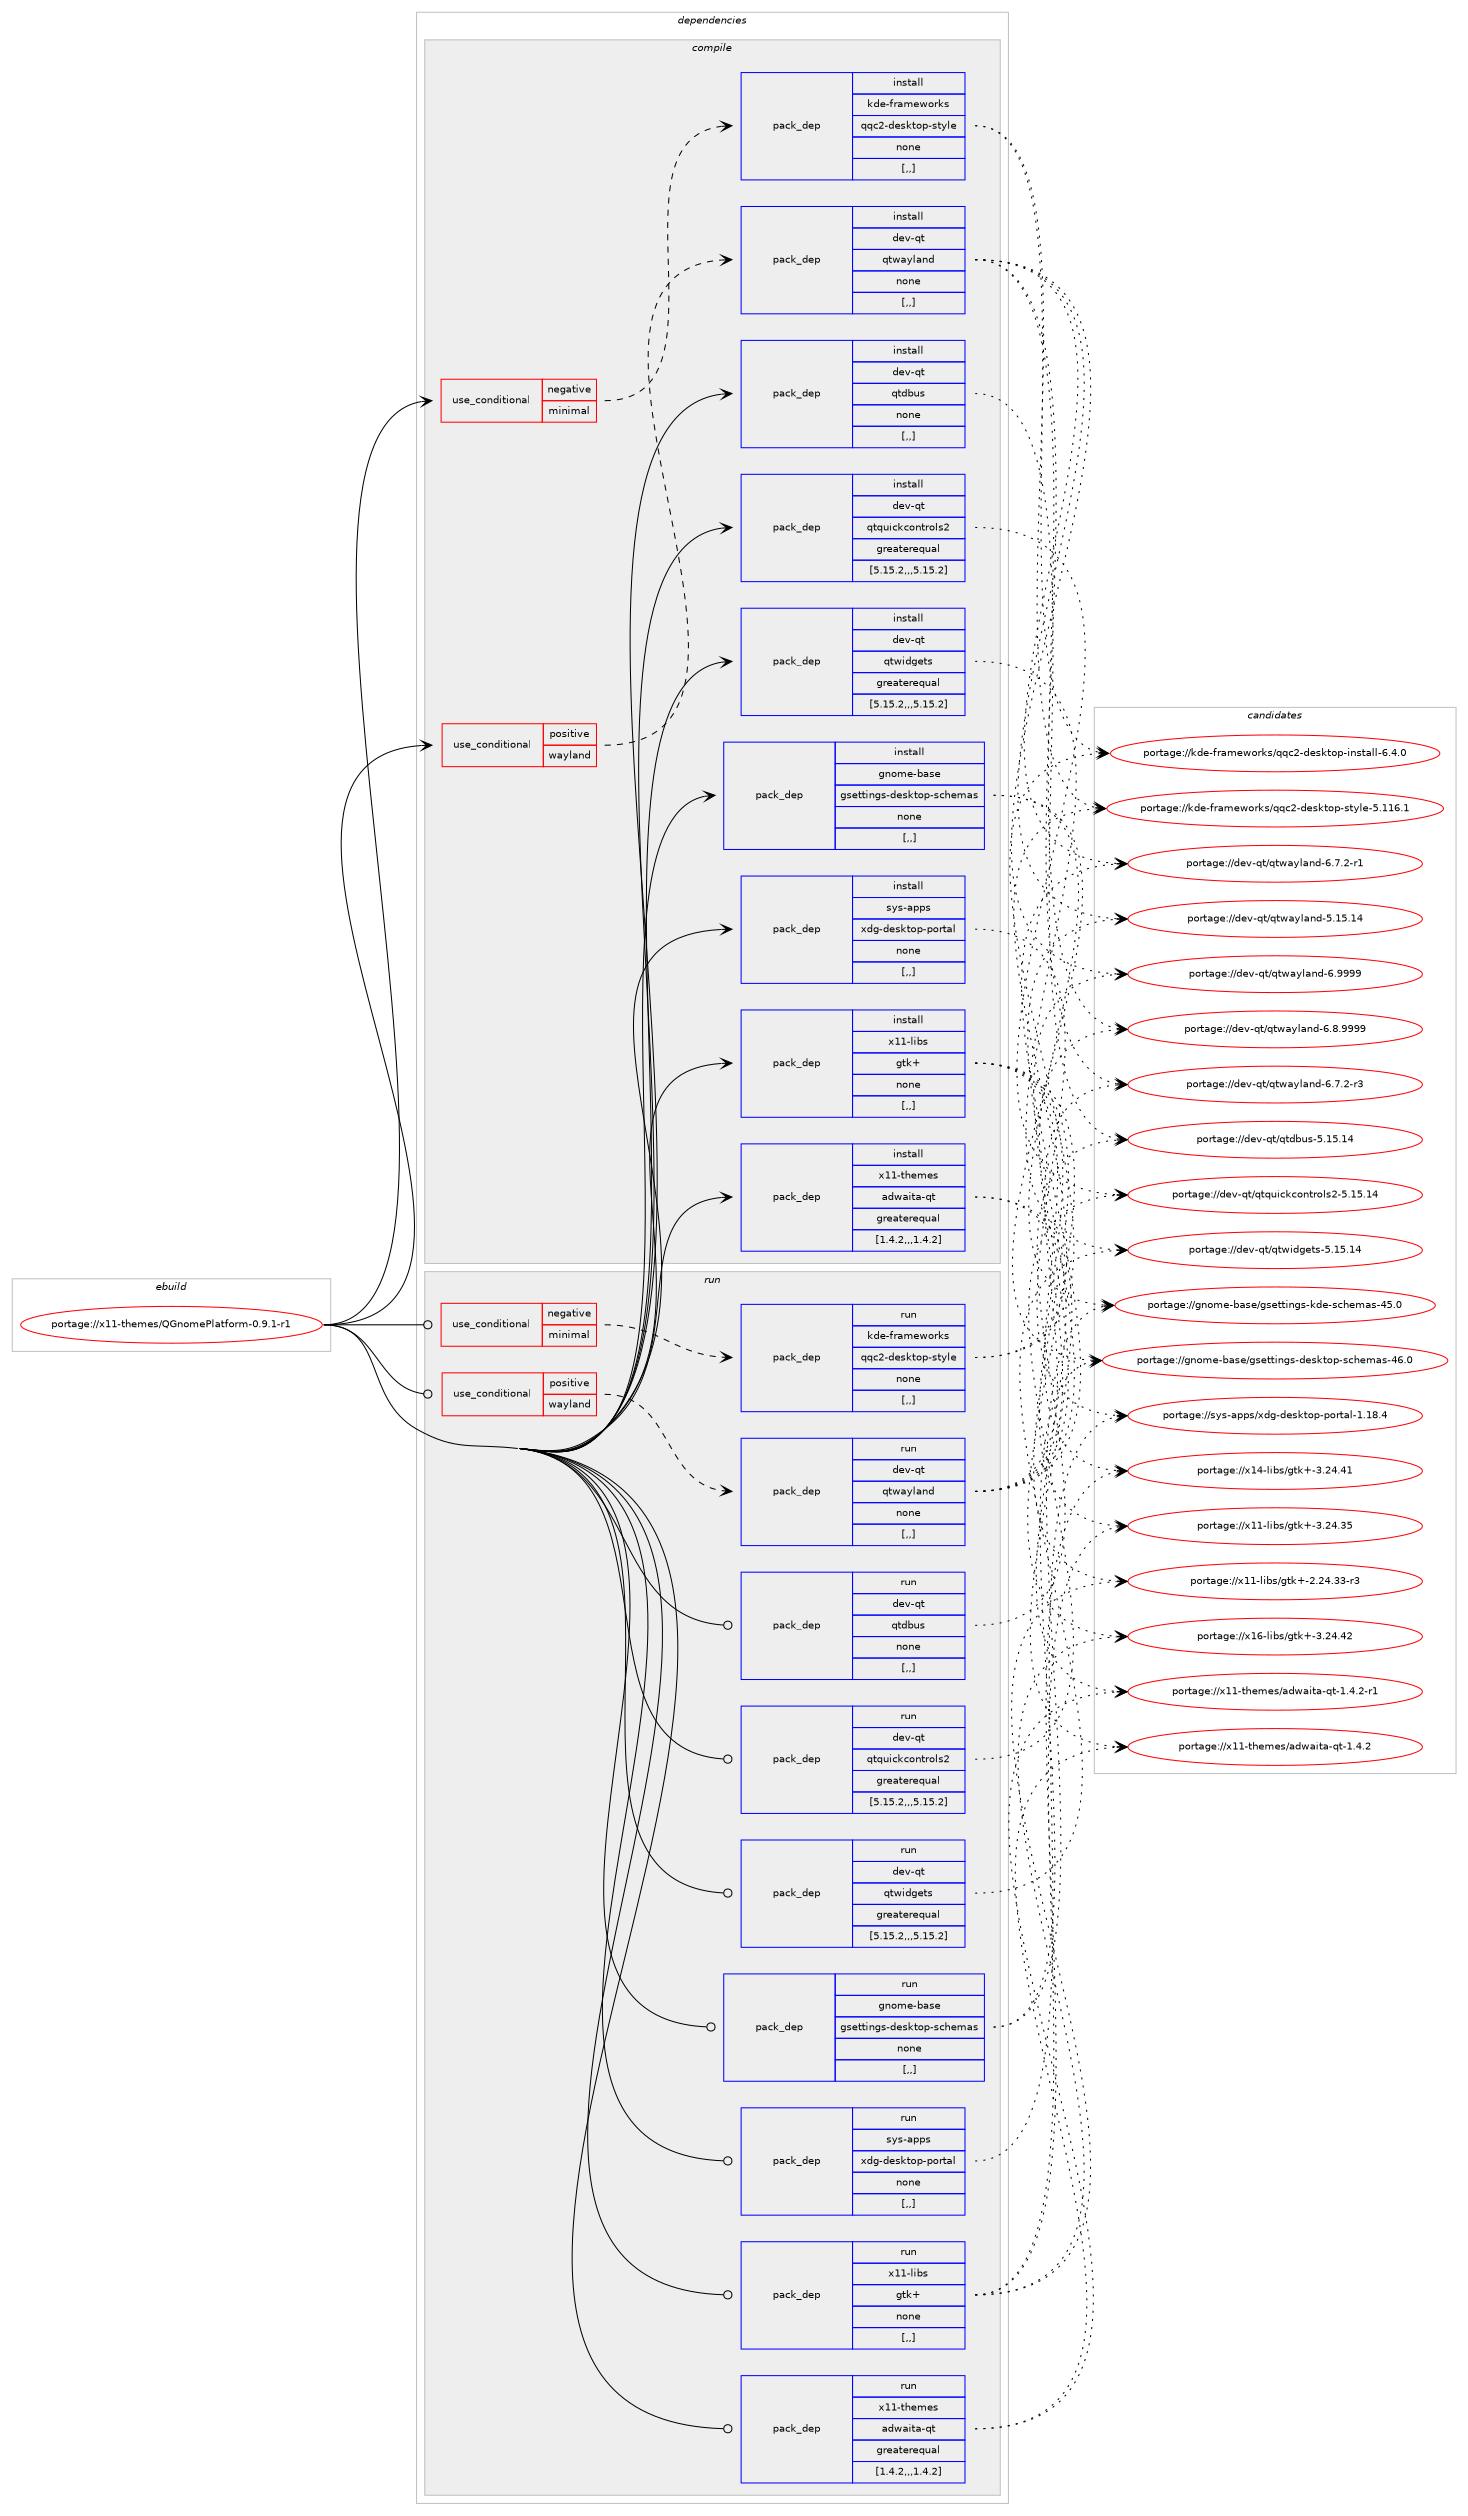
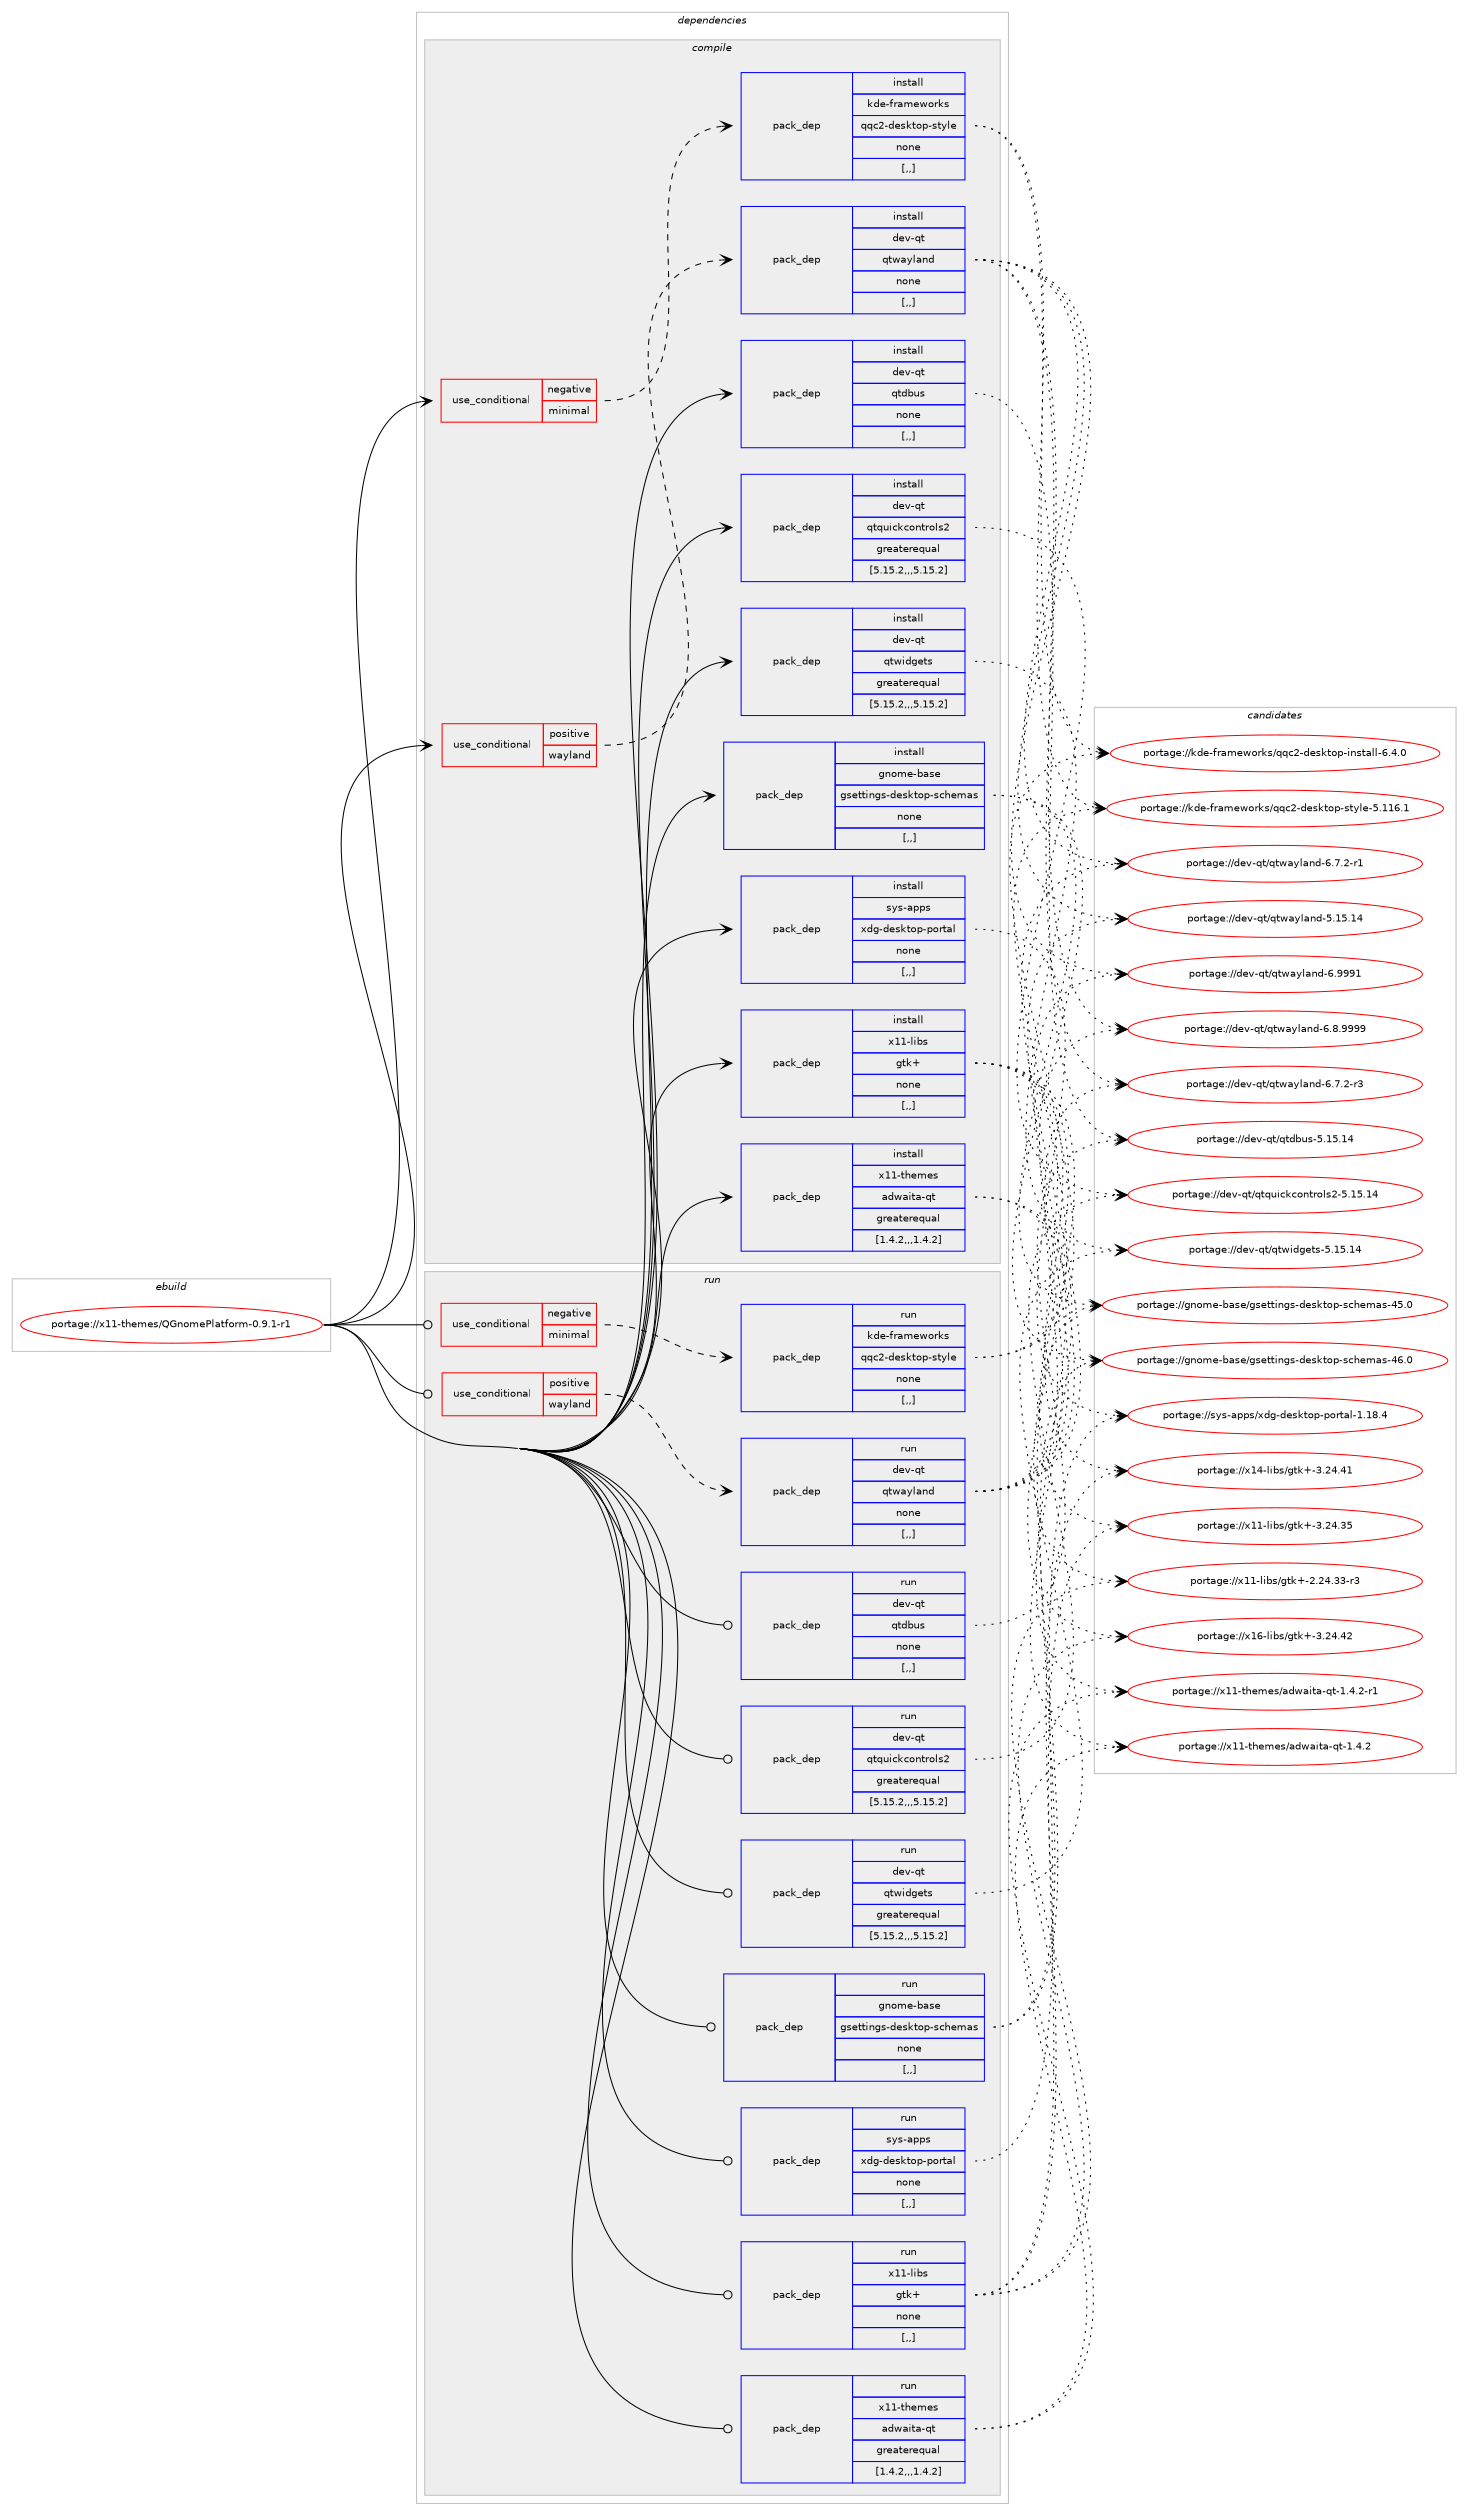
(1275, 974) -> (1275, 974)
(1275, 1305) -> (1275, 1305)
